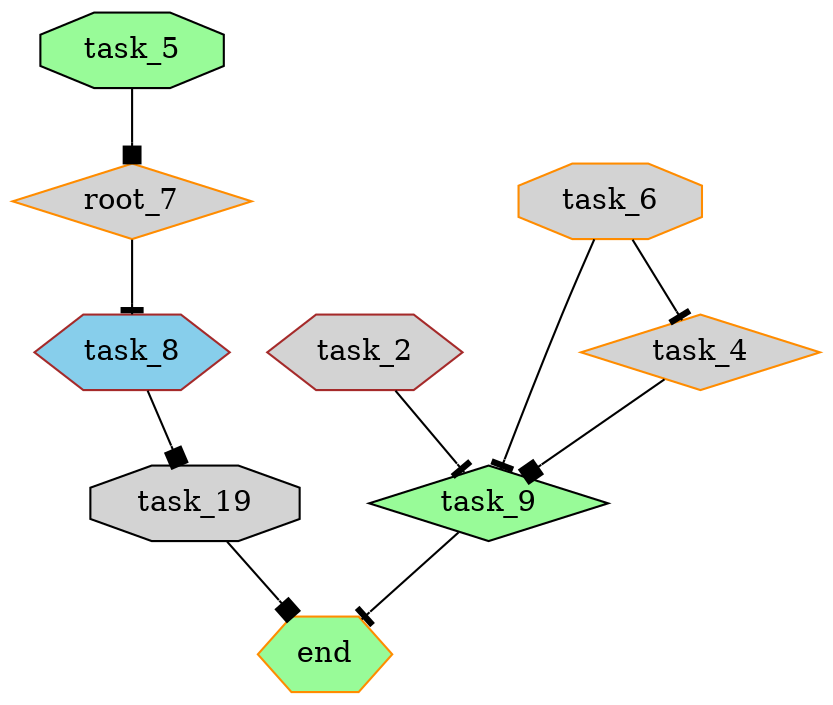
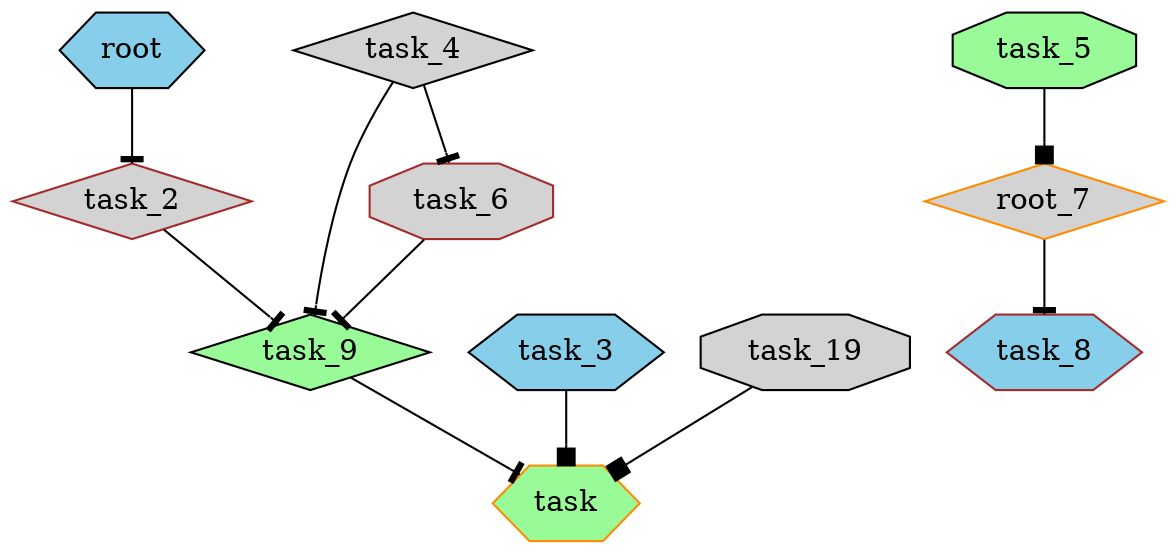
none -> (132, 50)
(610, 201) -> (461, 201)
(654, 275) -> (435, 119)
(365, 352) -> (132, 201)
none -> (566, 352)
(700, 352) -> (413, 50)
(159, 418) -> none
(603, 422) -> (342, 189)
(325, 654) -> (566, 503)
